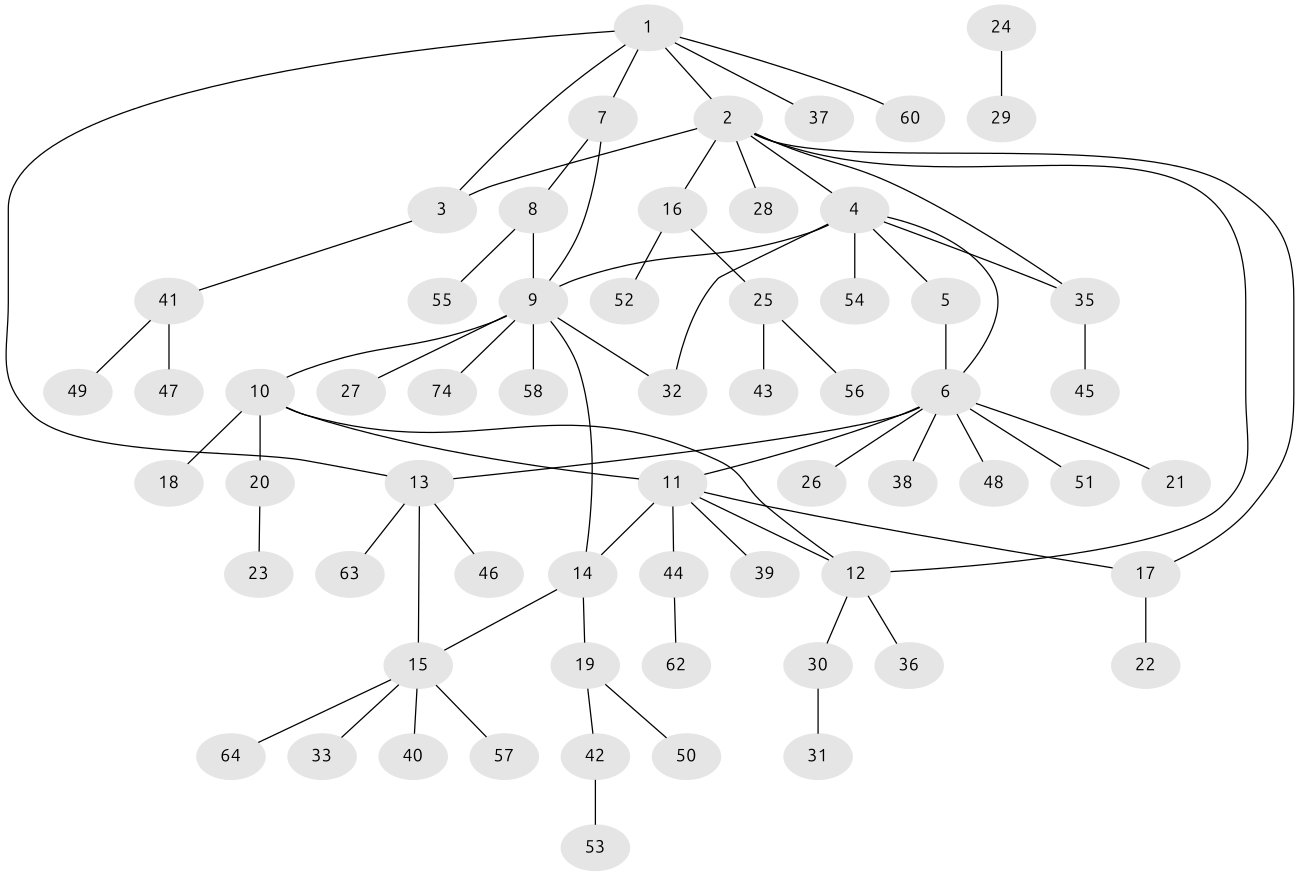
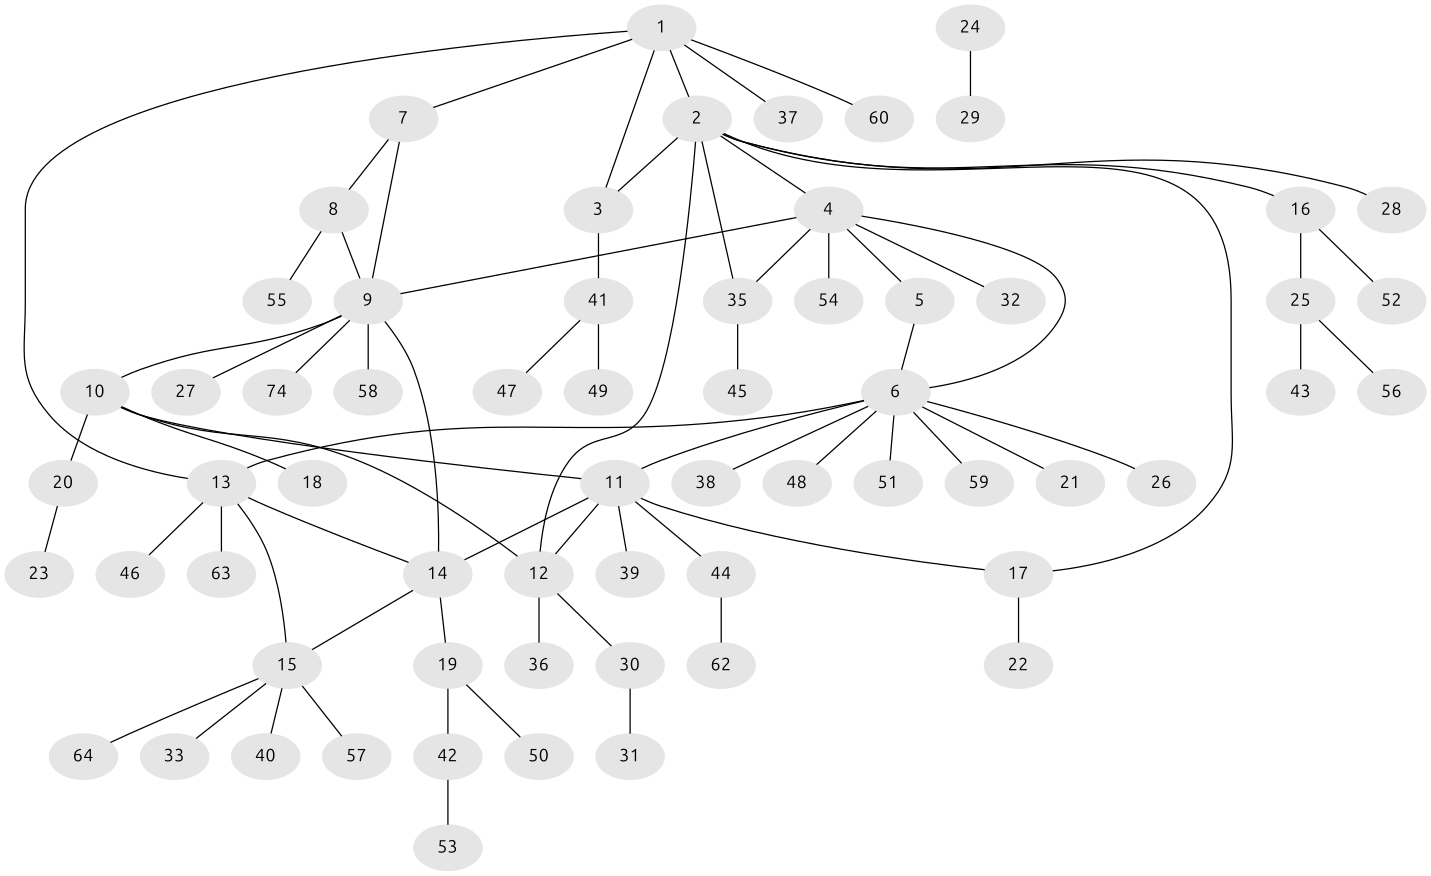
(603, 347) -> none
none -> (979, 483)
none -> (328, 531)
